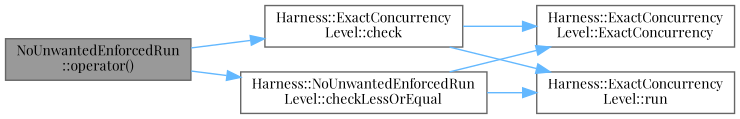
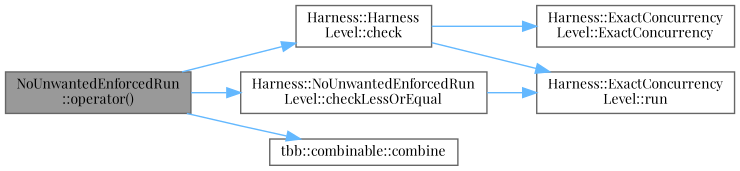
(364, 26) -> (364, 26)
(482, 64) -> none
none -> (364, 152)
